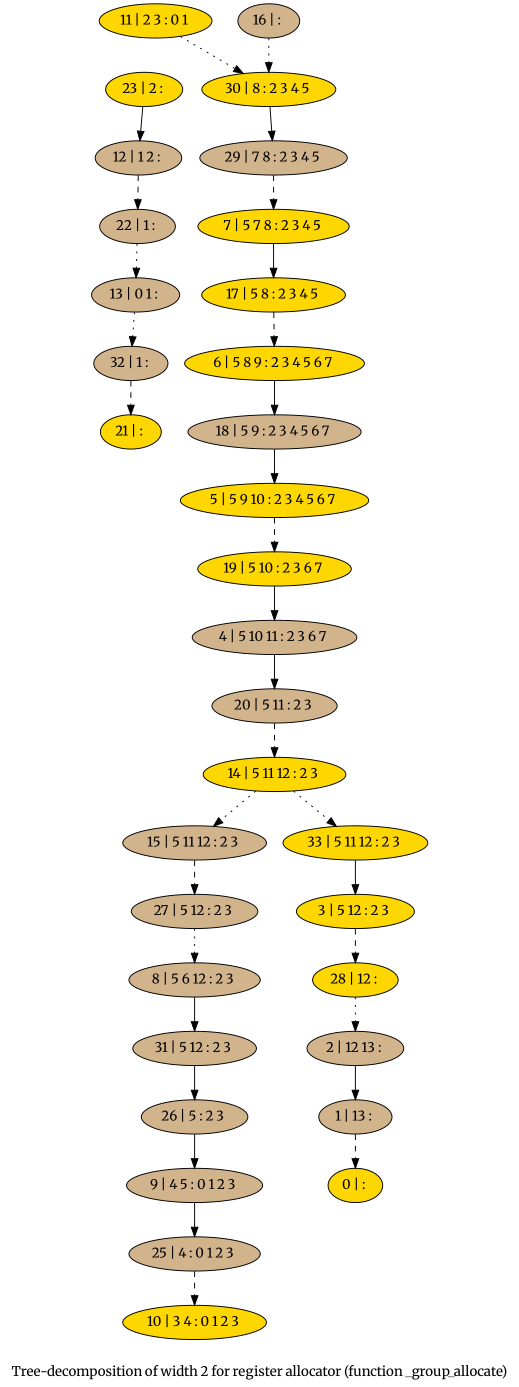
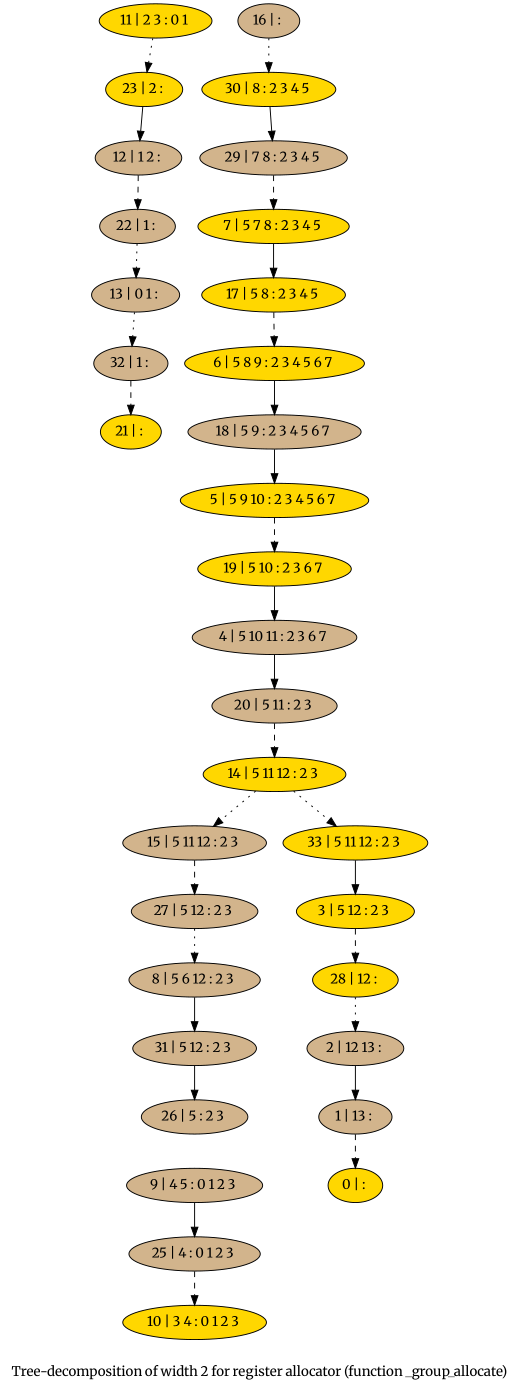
(208, 53) -> (151, 51)
(195, 1147) -> none
